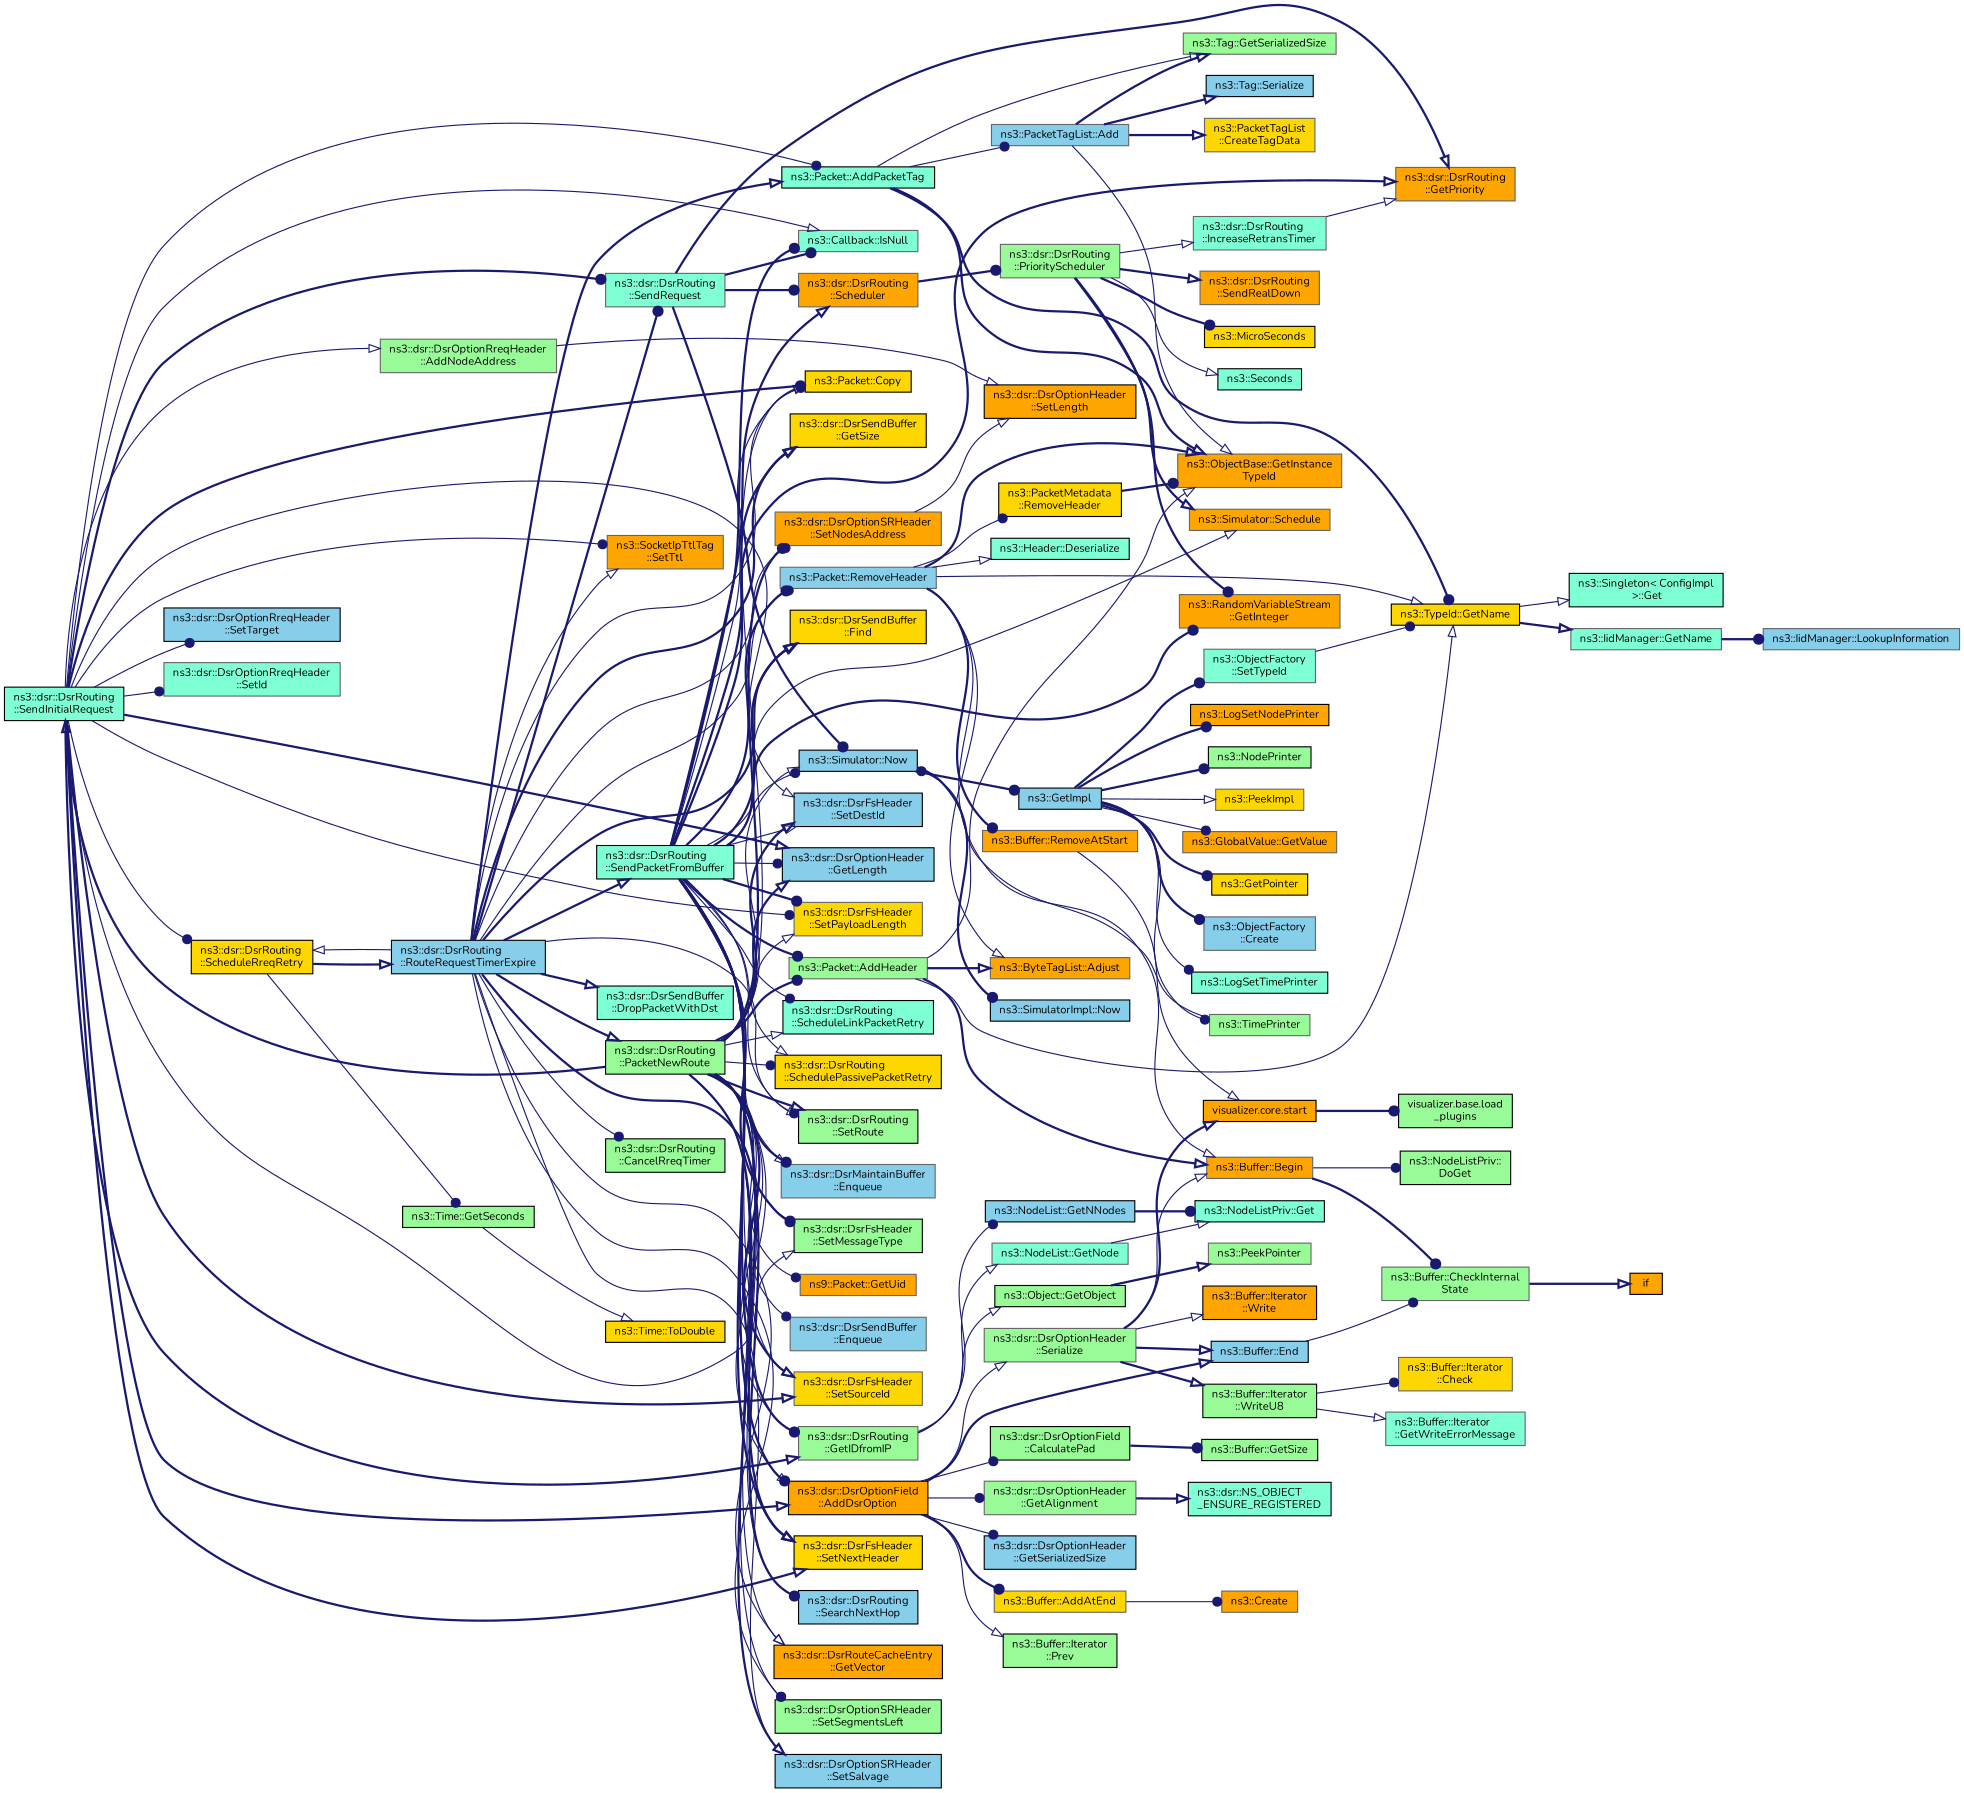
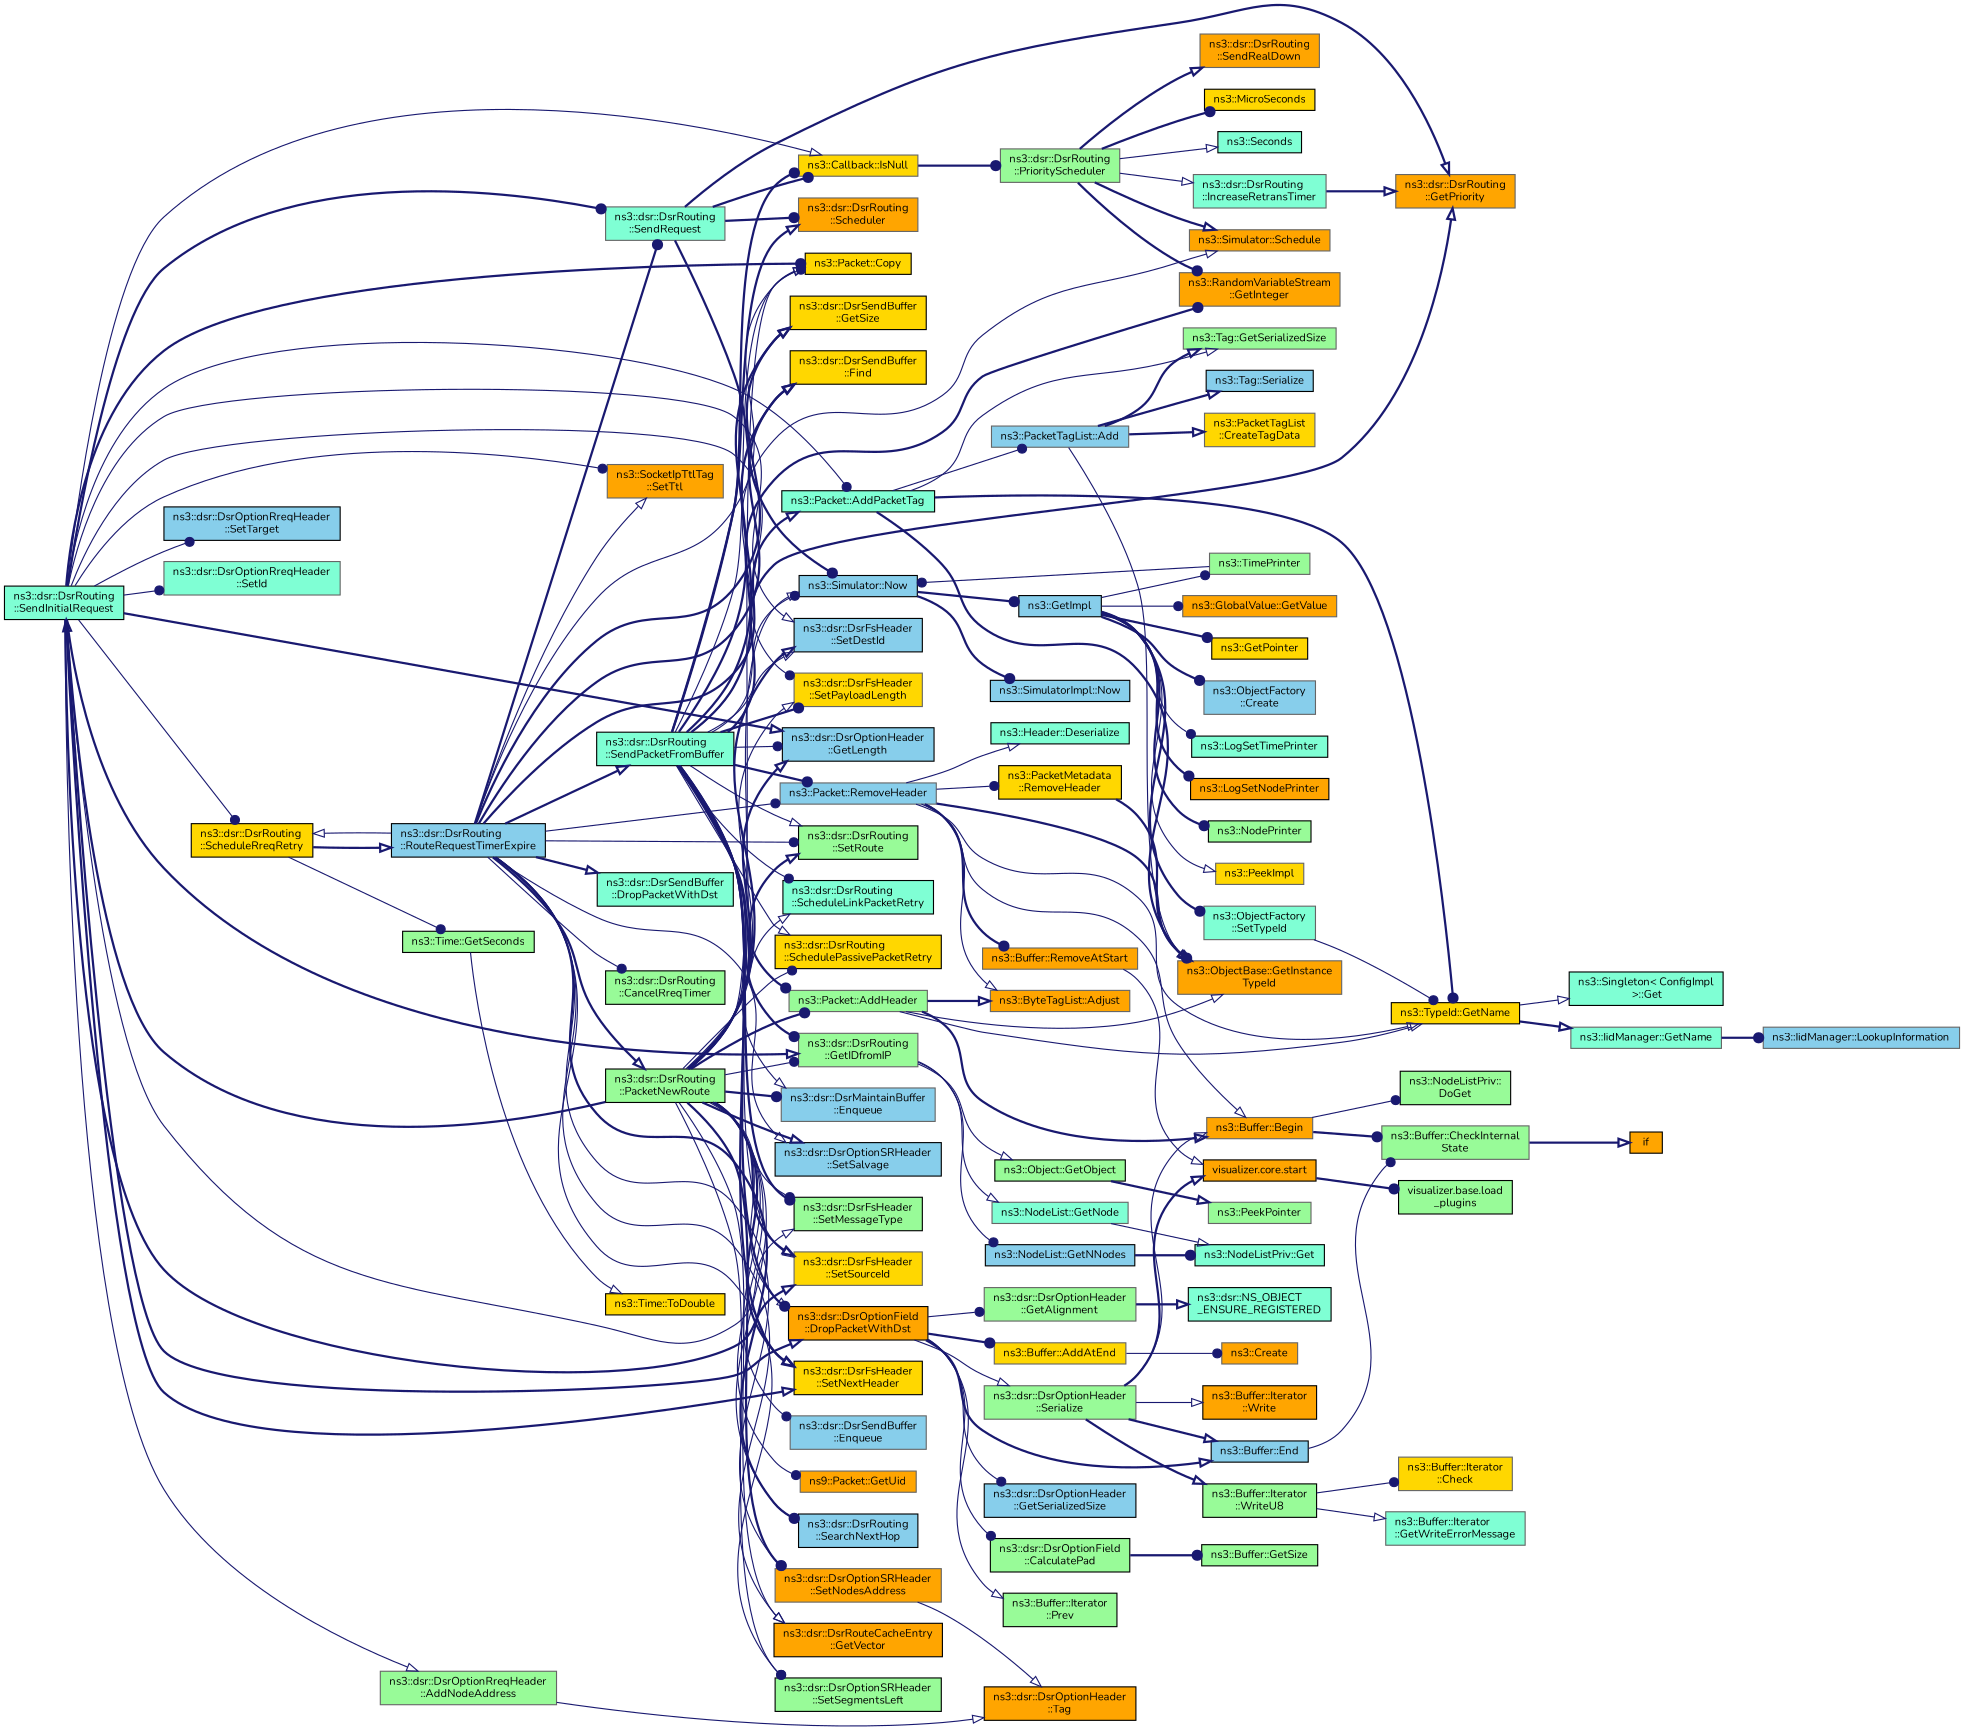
(1356, 209) -> (1355, 191)
(858, 241) -> (858, 166)
(951, 277) -> (955, 166)
(1060, 402) -> (1060, 1704)
(858, 1498) -> (858, 1323)
